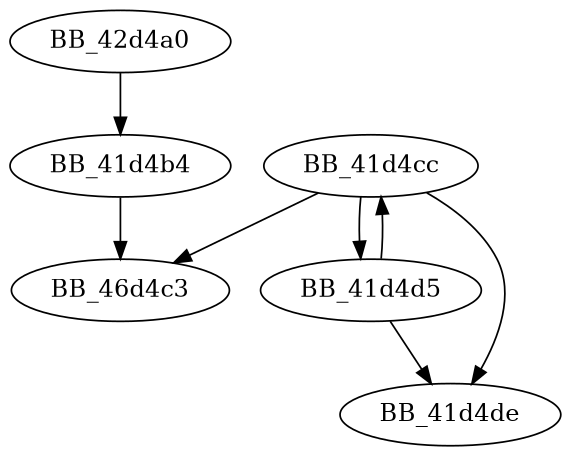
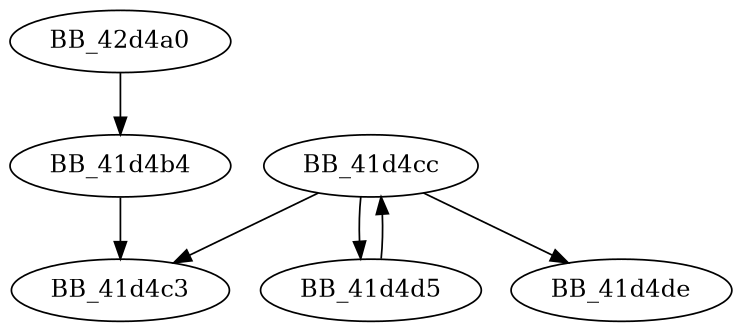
(120, 290) -> (120, 290)
(406, 345) -> none
